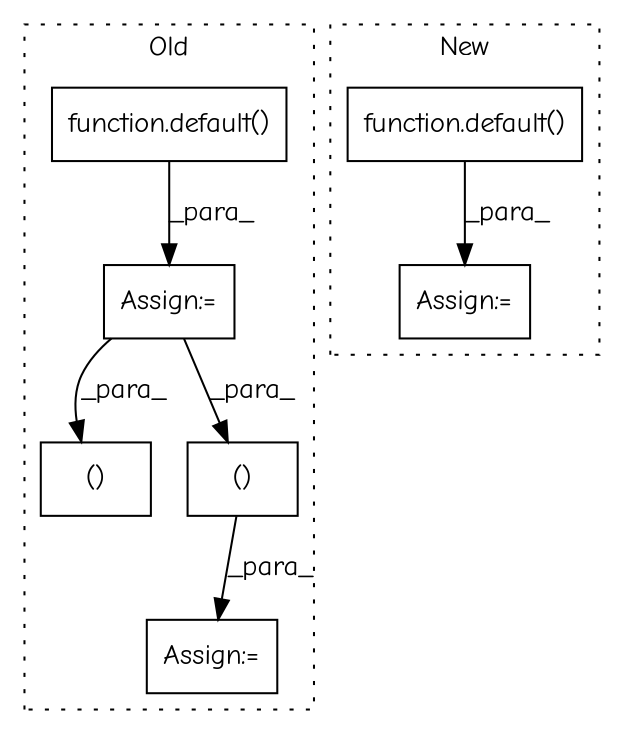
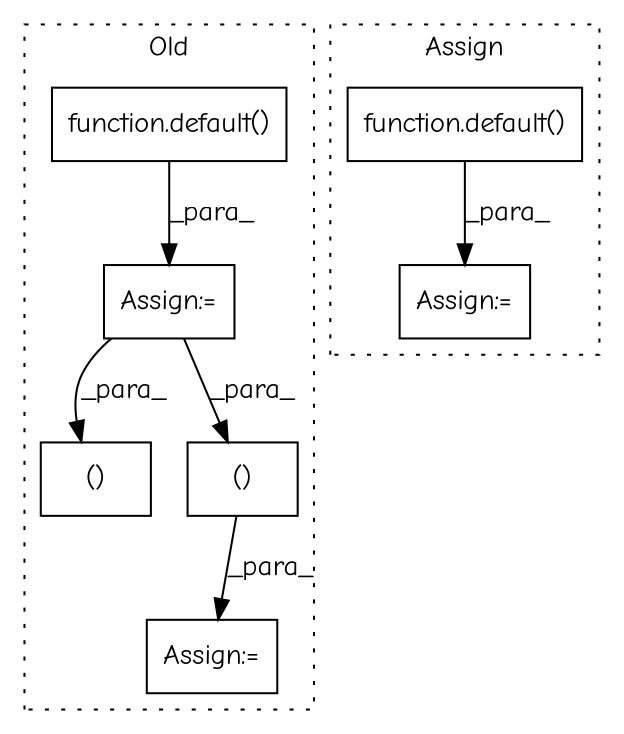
(465, 48) -> (465, 48)
